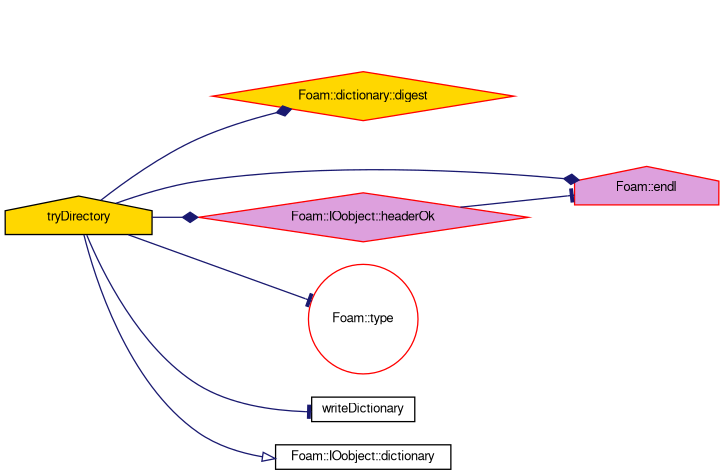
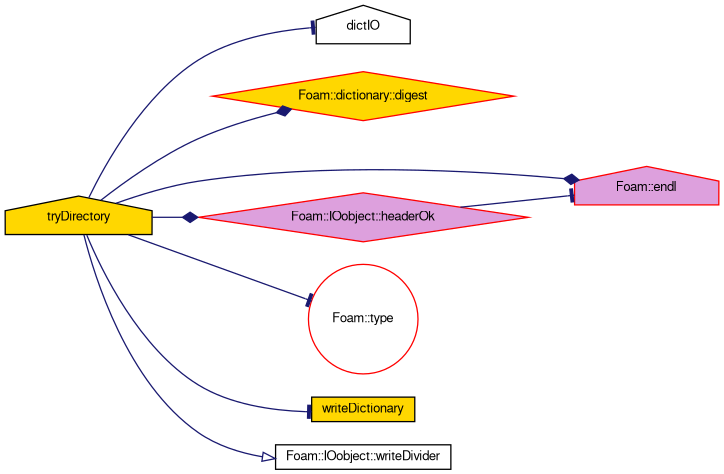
none -> (363, 27)
(363, 409) -> (363, 409)
(363, 457) -> (363, 457)
